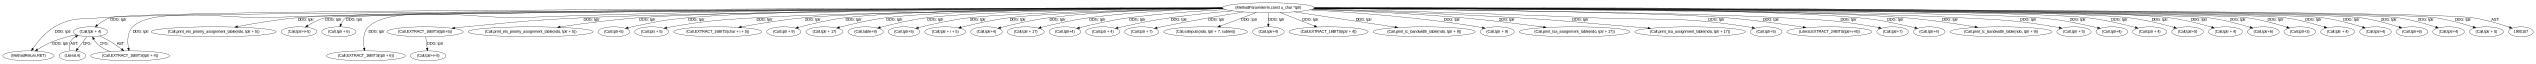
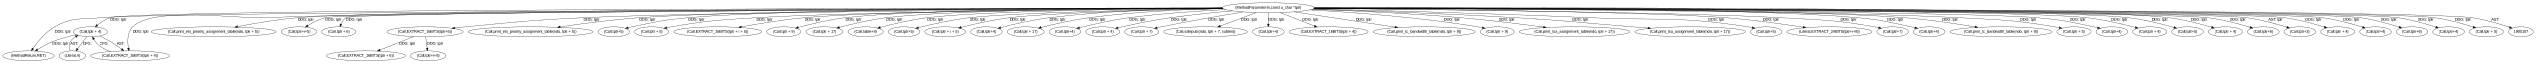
(651, 14) -> (397, 43)
(2276, 20) -> (2276, 20)
(718, 32) -> (718, 32)
